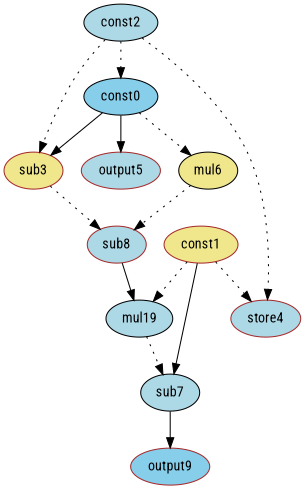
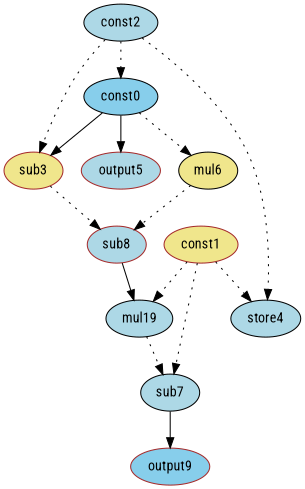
(187, 314) -> (187, 314)
(266, 319) -> (266, 319)
